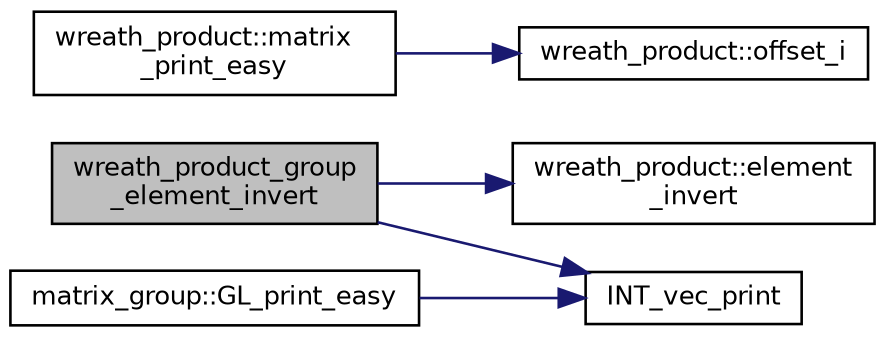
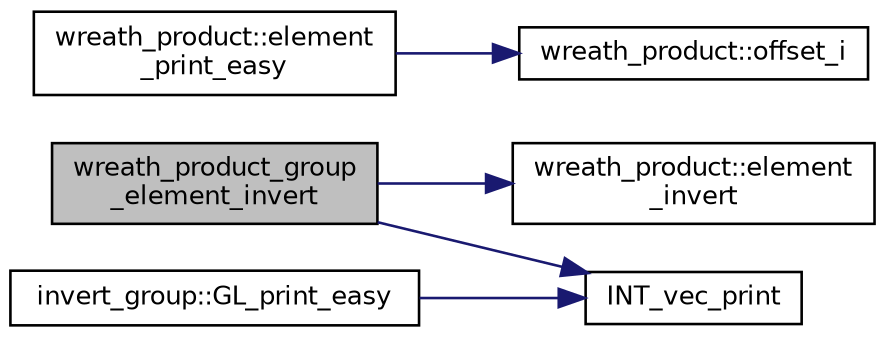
(215, 53) -> (215, 53)
(215, 298) -> (215, 298)
